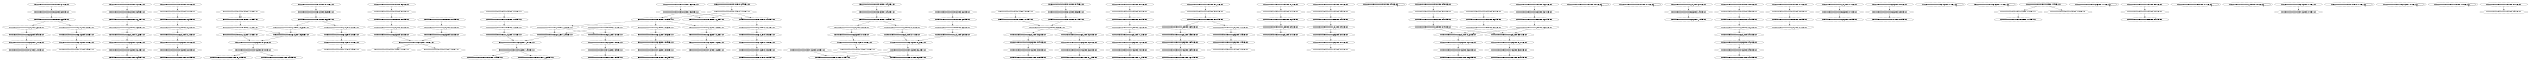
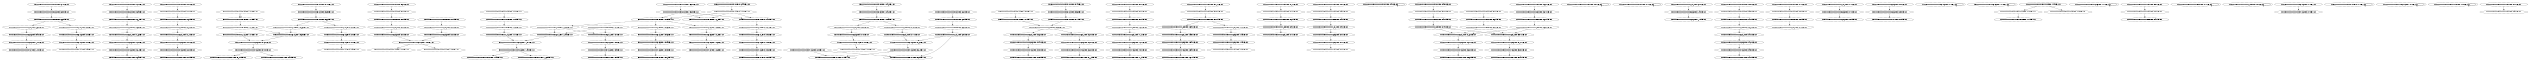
(908, 53) -> (938, 49)
